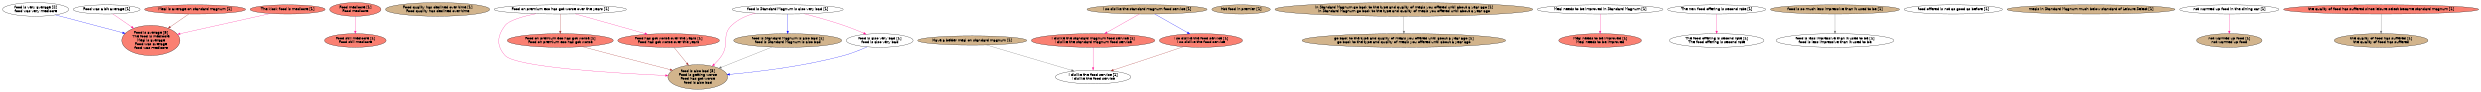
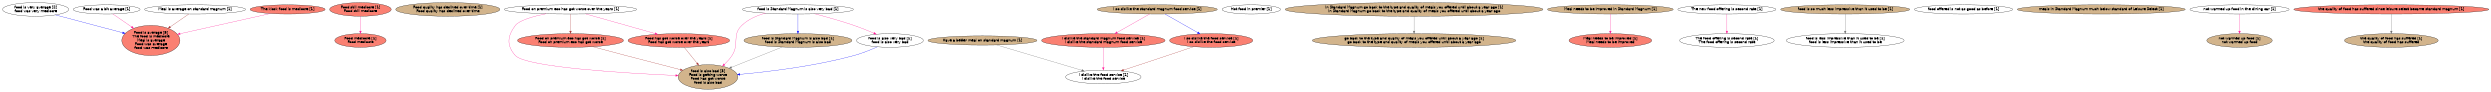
(195, 9) -> (195, 9)
(1241, 9) -> (1251, 9)
(1600, 9) -> (1610, 9)
(355, 24) -> (360, 24)
